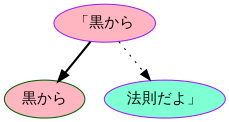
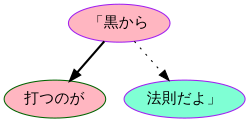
(45, 99) -> (55, 99)
